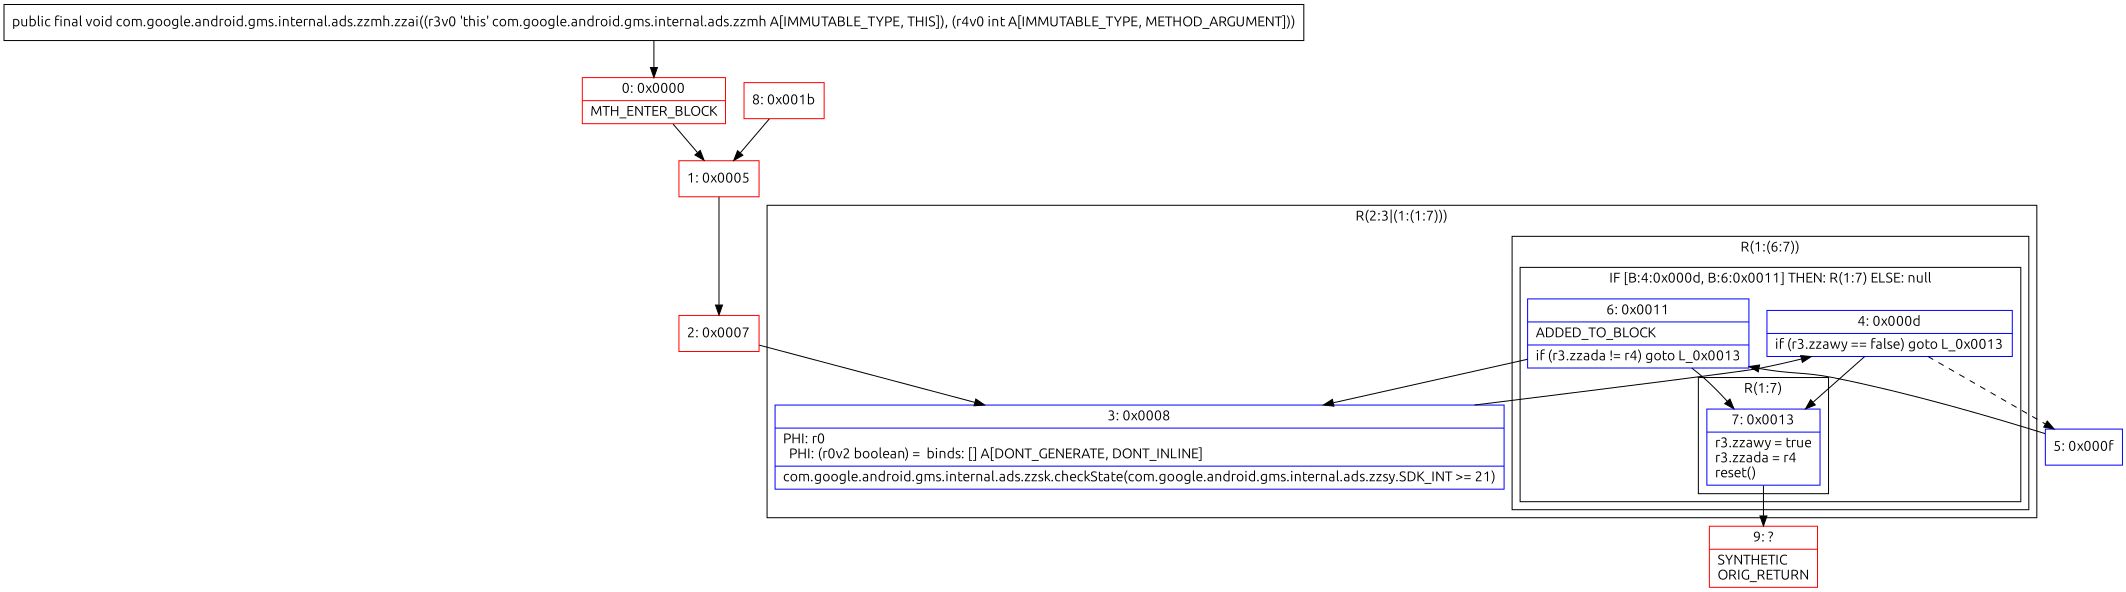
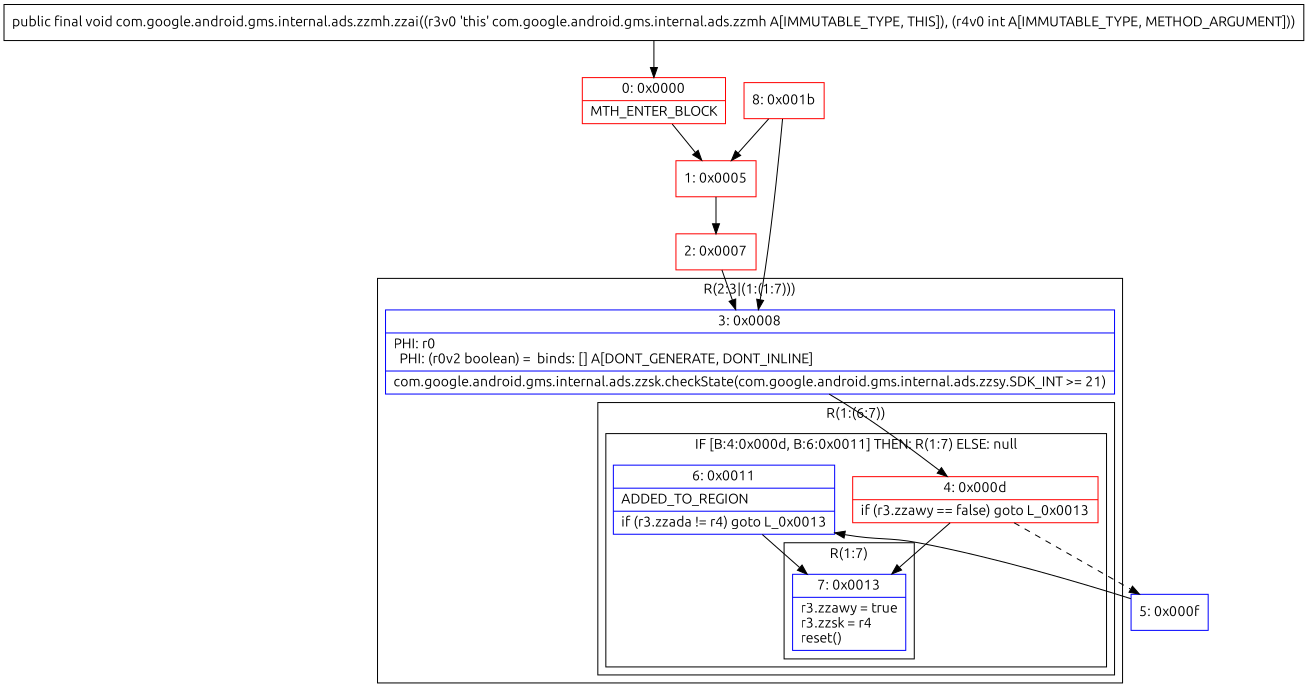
(1596, 333) -> (685, 499)
(1890, 333) -> (975, 500)
(1431, 381) -> (773, 210)
(1756, 458) -> (837, 623)
(1763, 557) -> none
